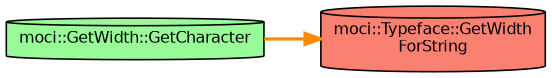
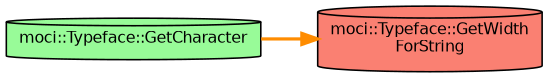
(135, 39) -> (134, 39)
